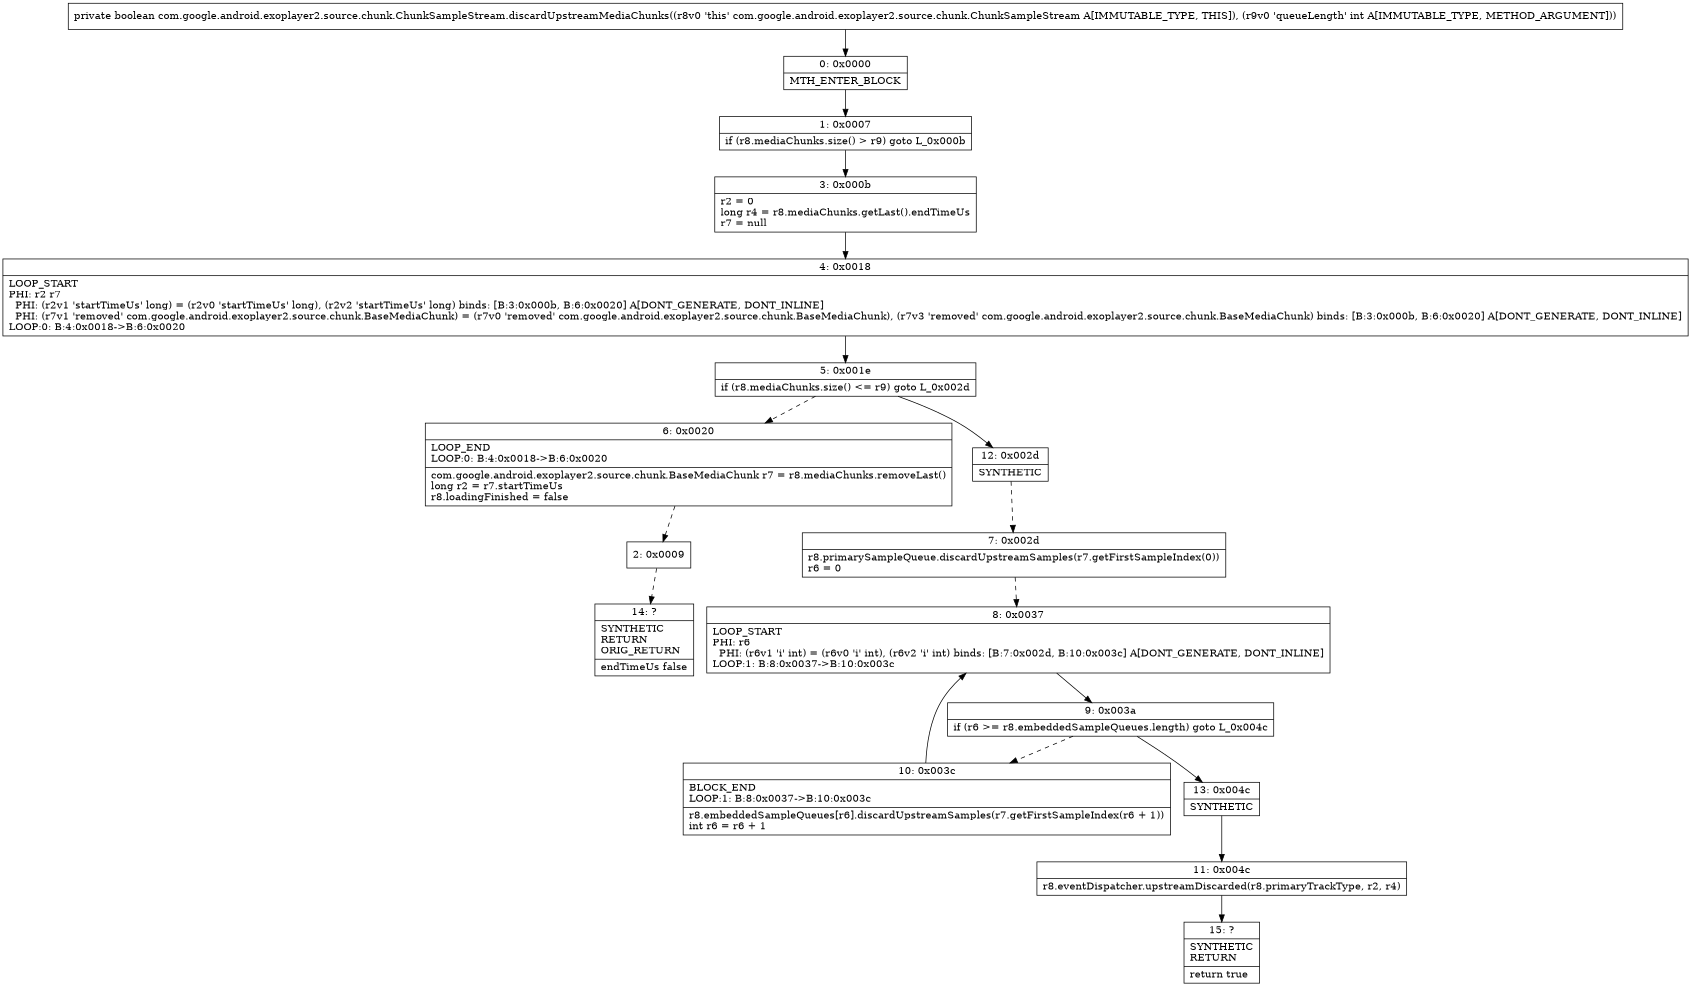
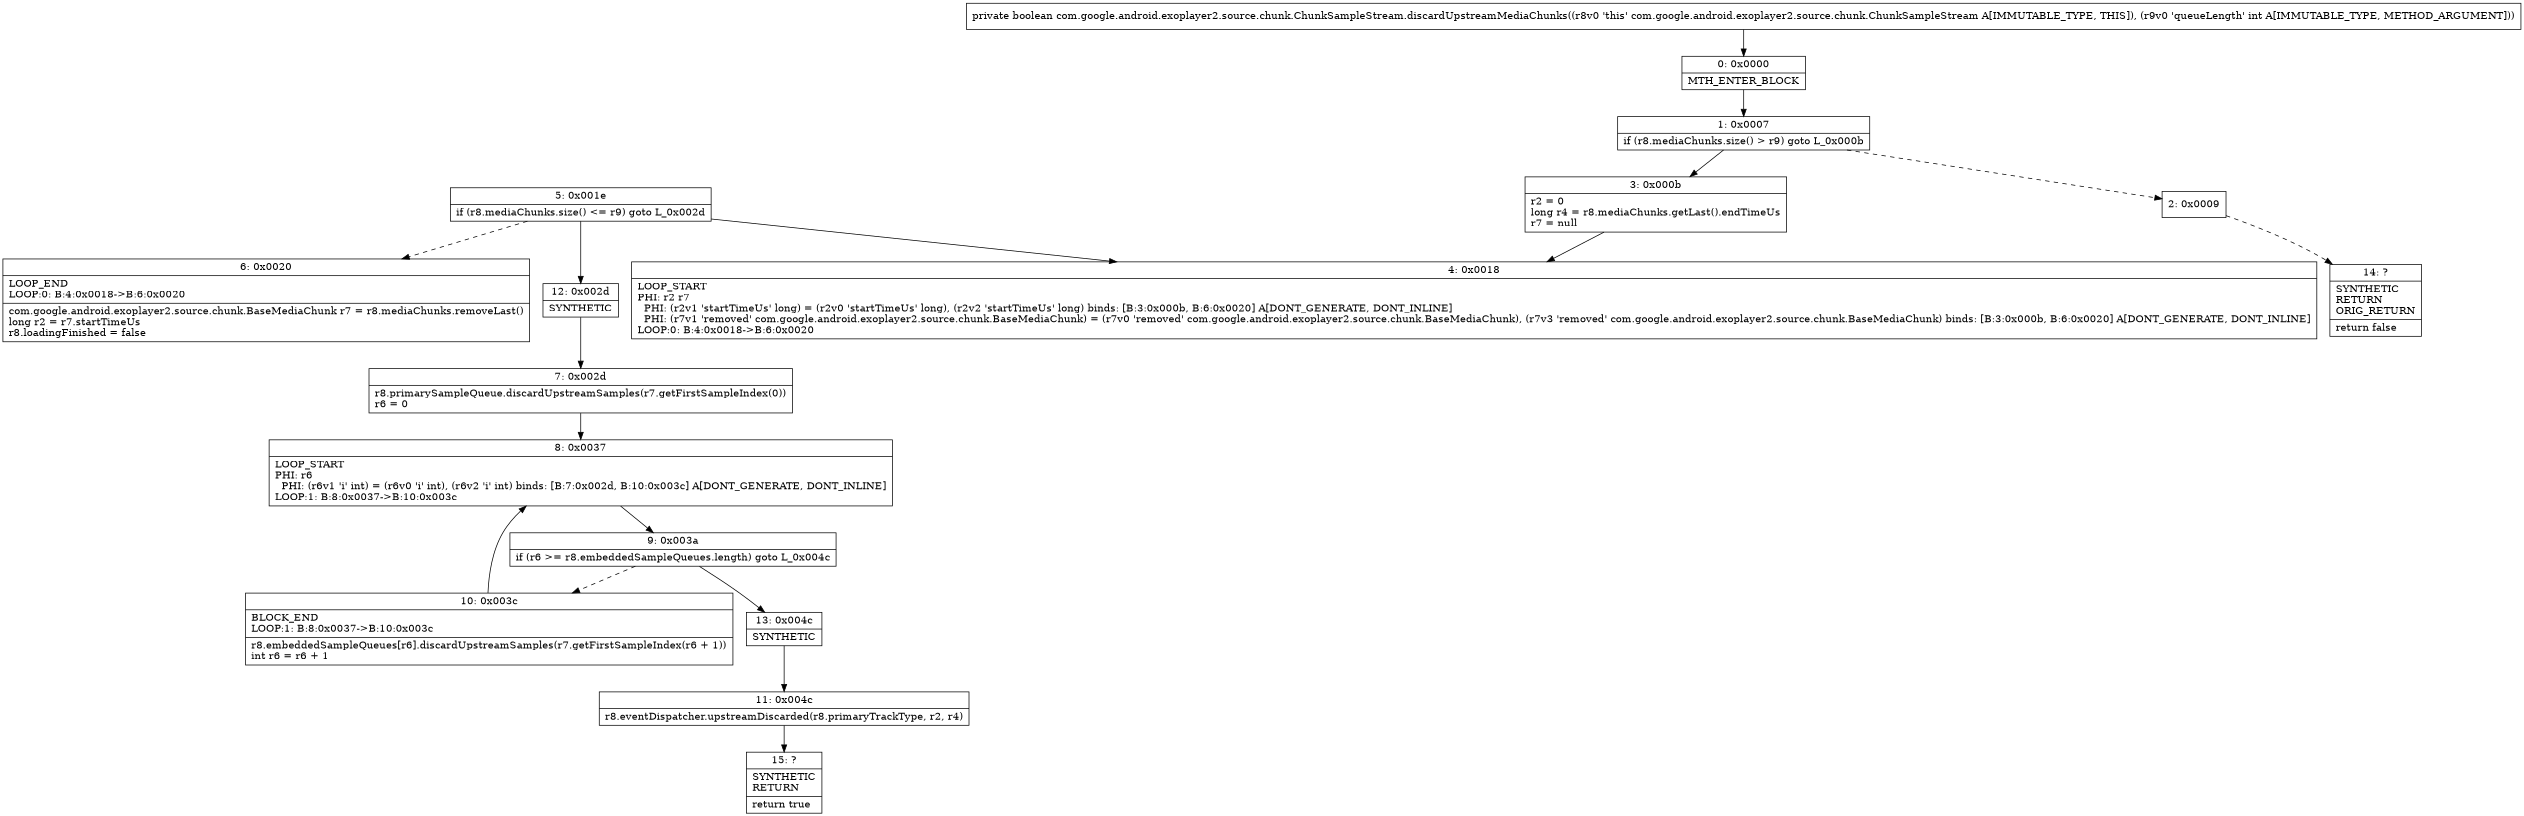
(846, 346) -> (910, 240)
(1012, 503) -> (581, 339)
(670, 520) -> (2001, 174)
(1016, 588) -> (581, 423)
(644, 667) -> (2367, 328)
